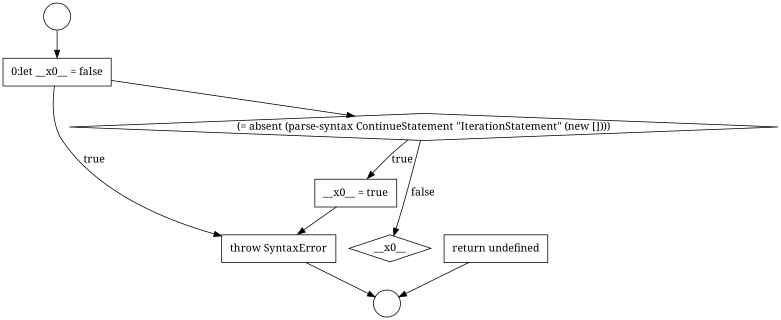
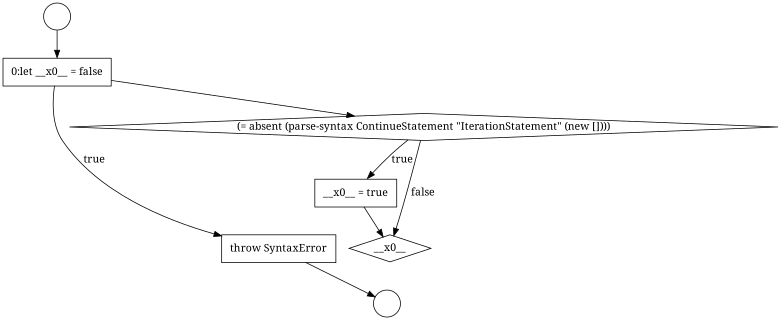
(320, 218) -> (371, 219)
(496, 248) -> none
